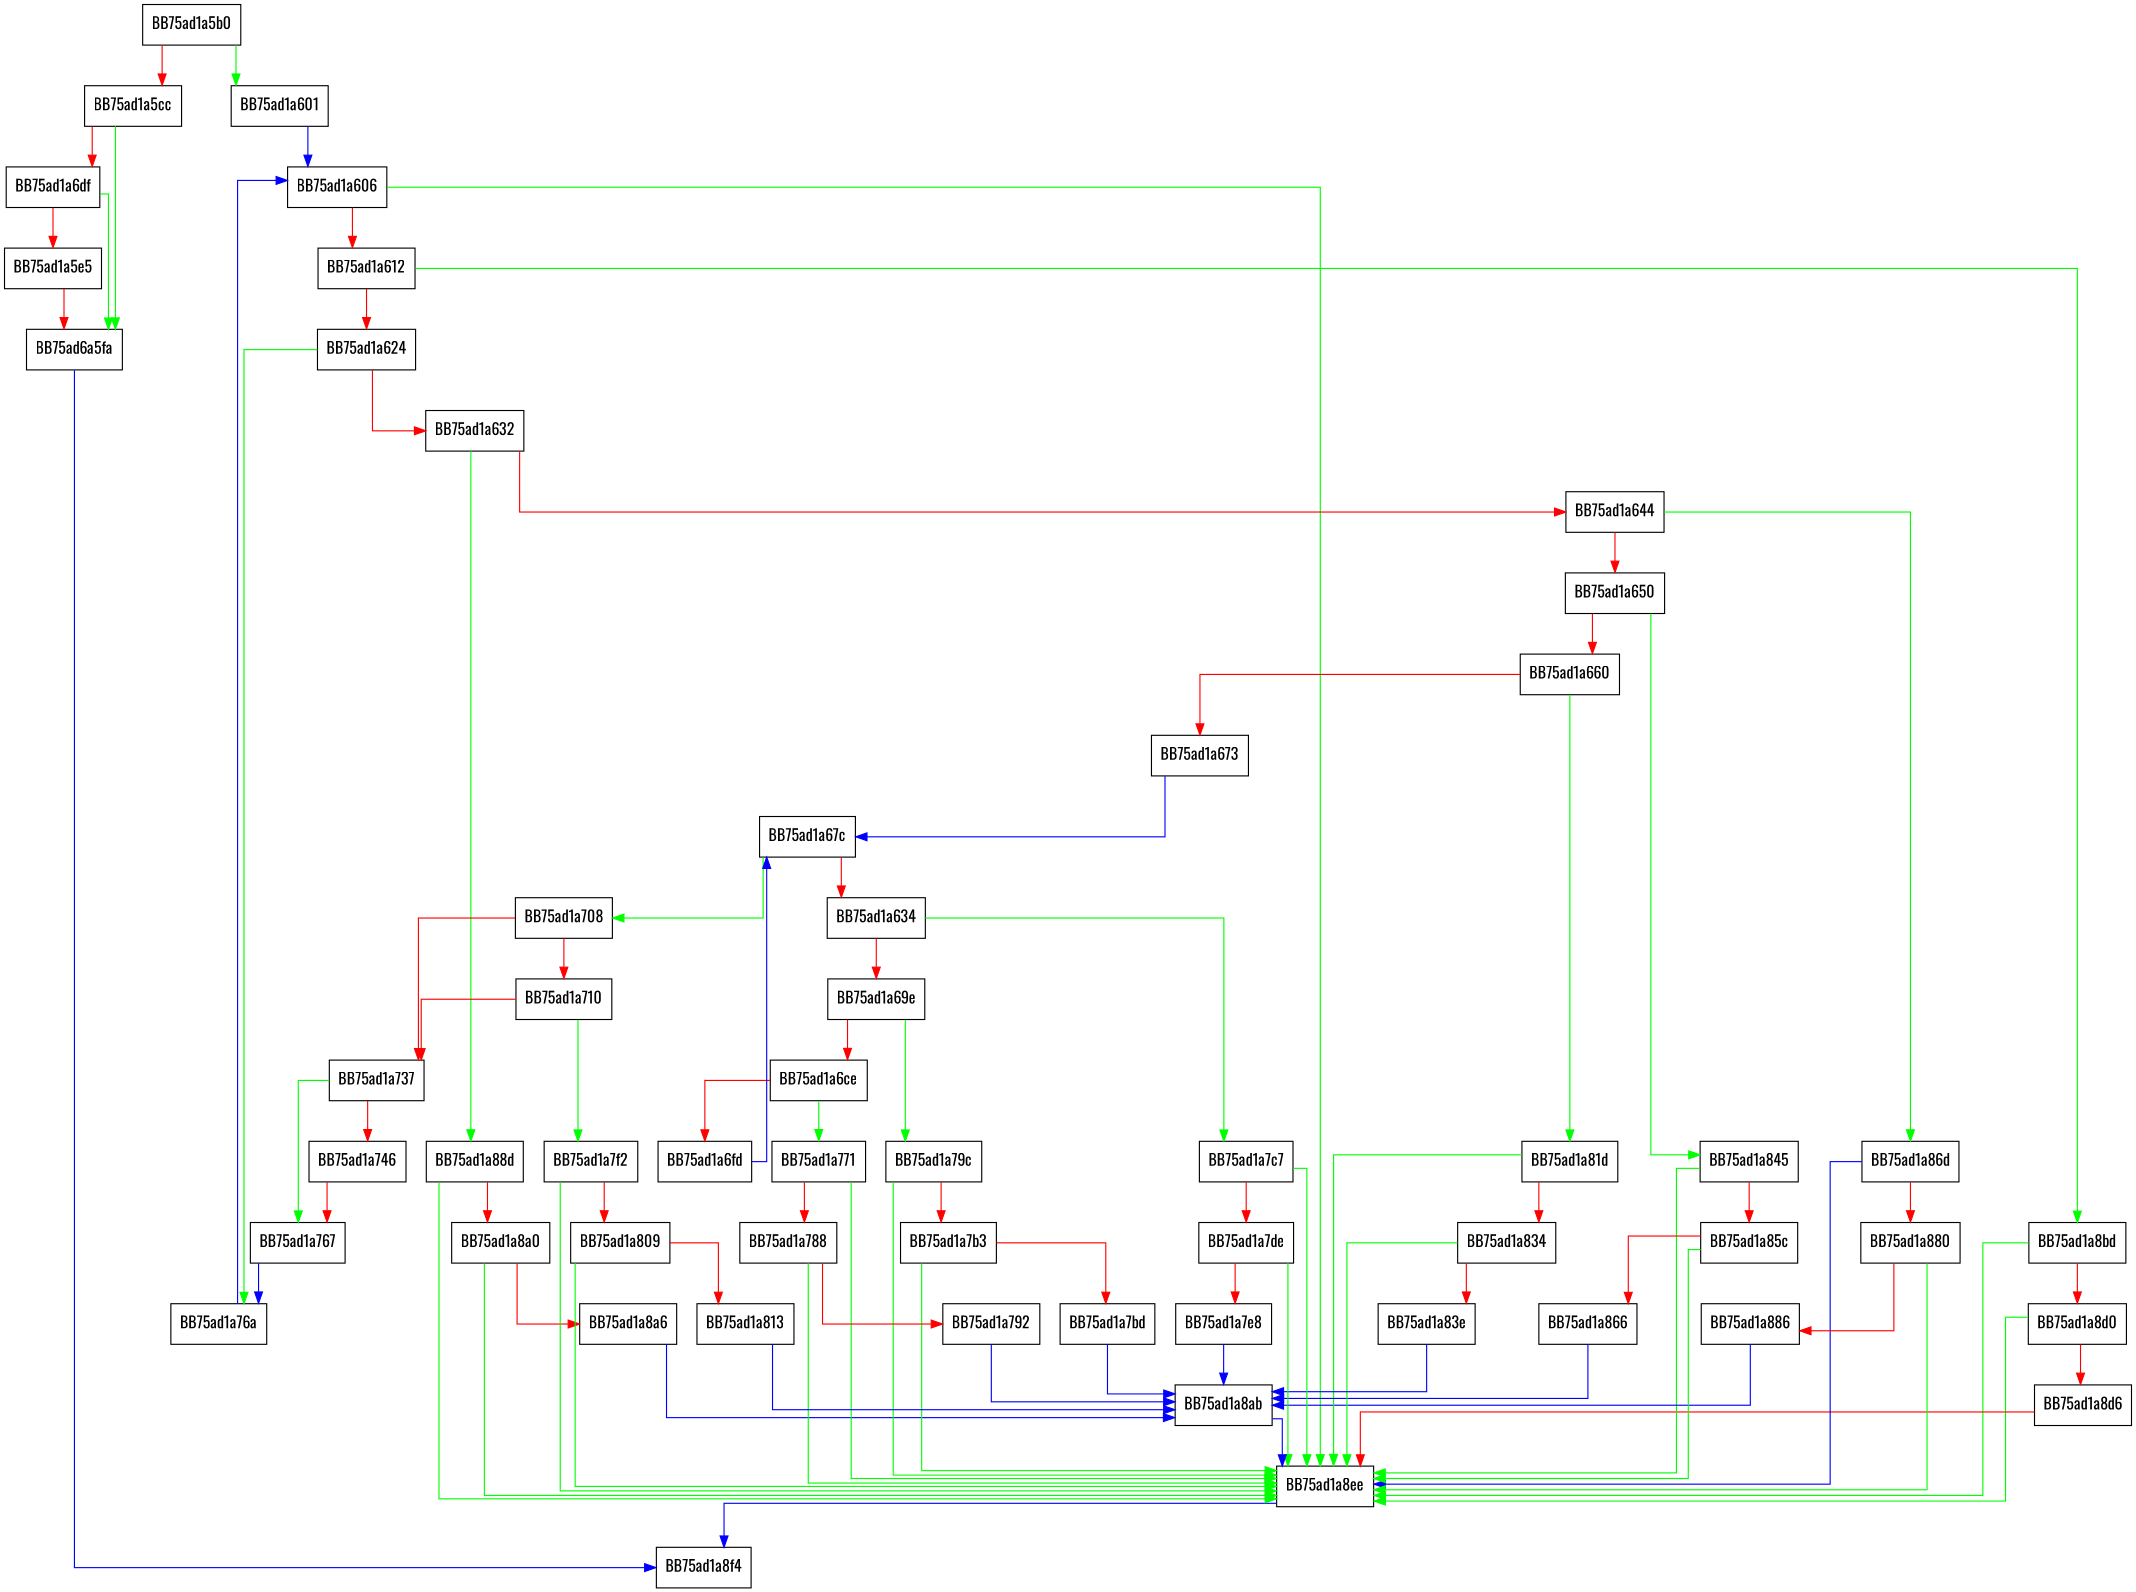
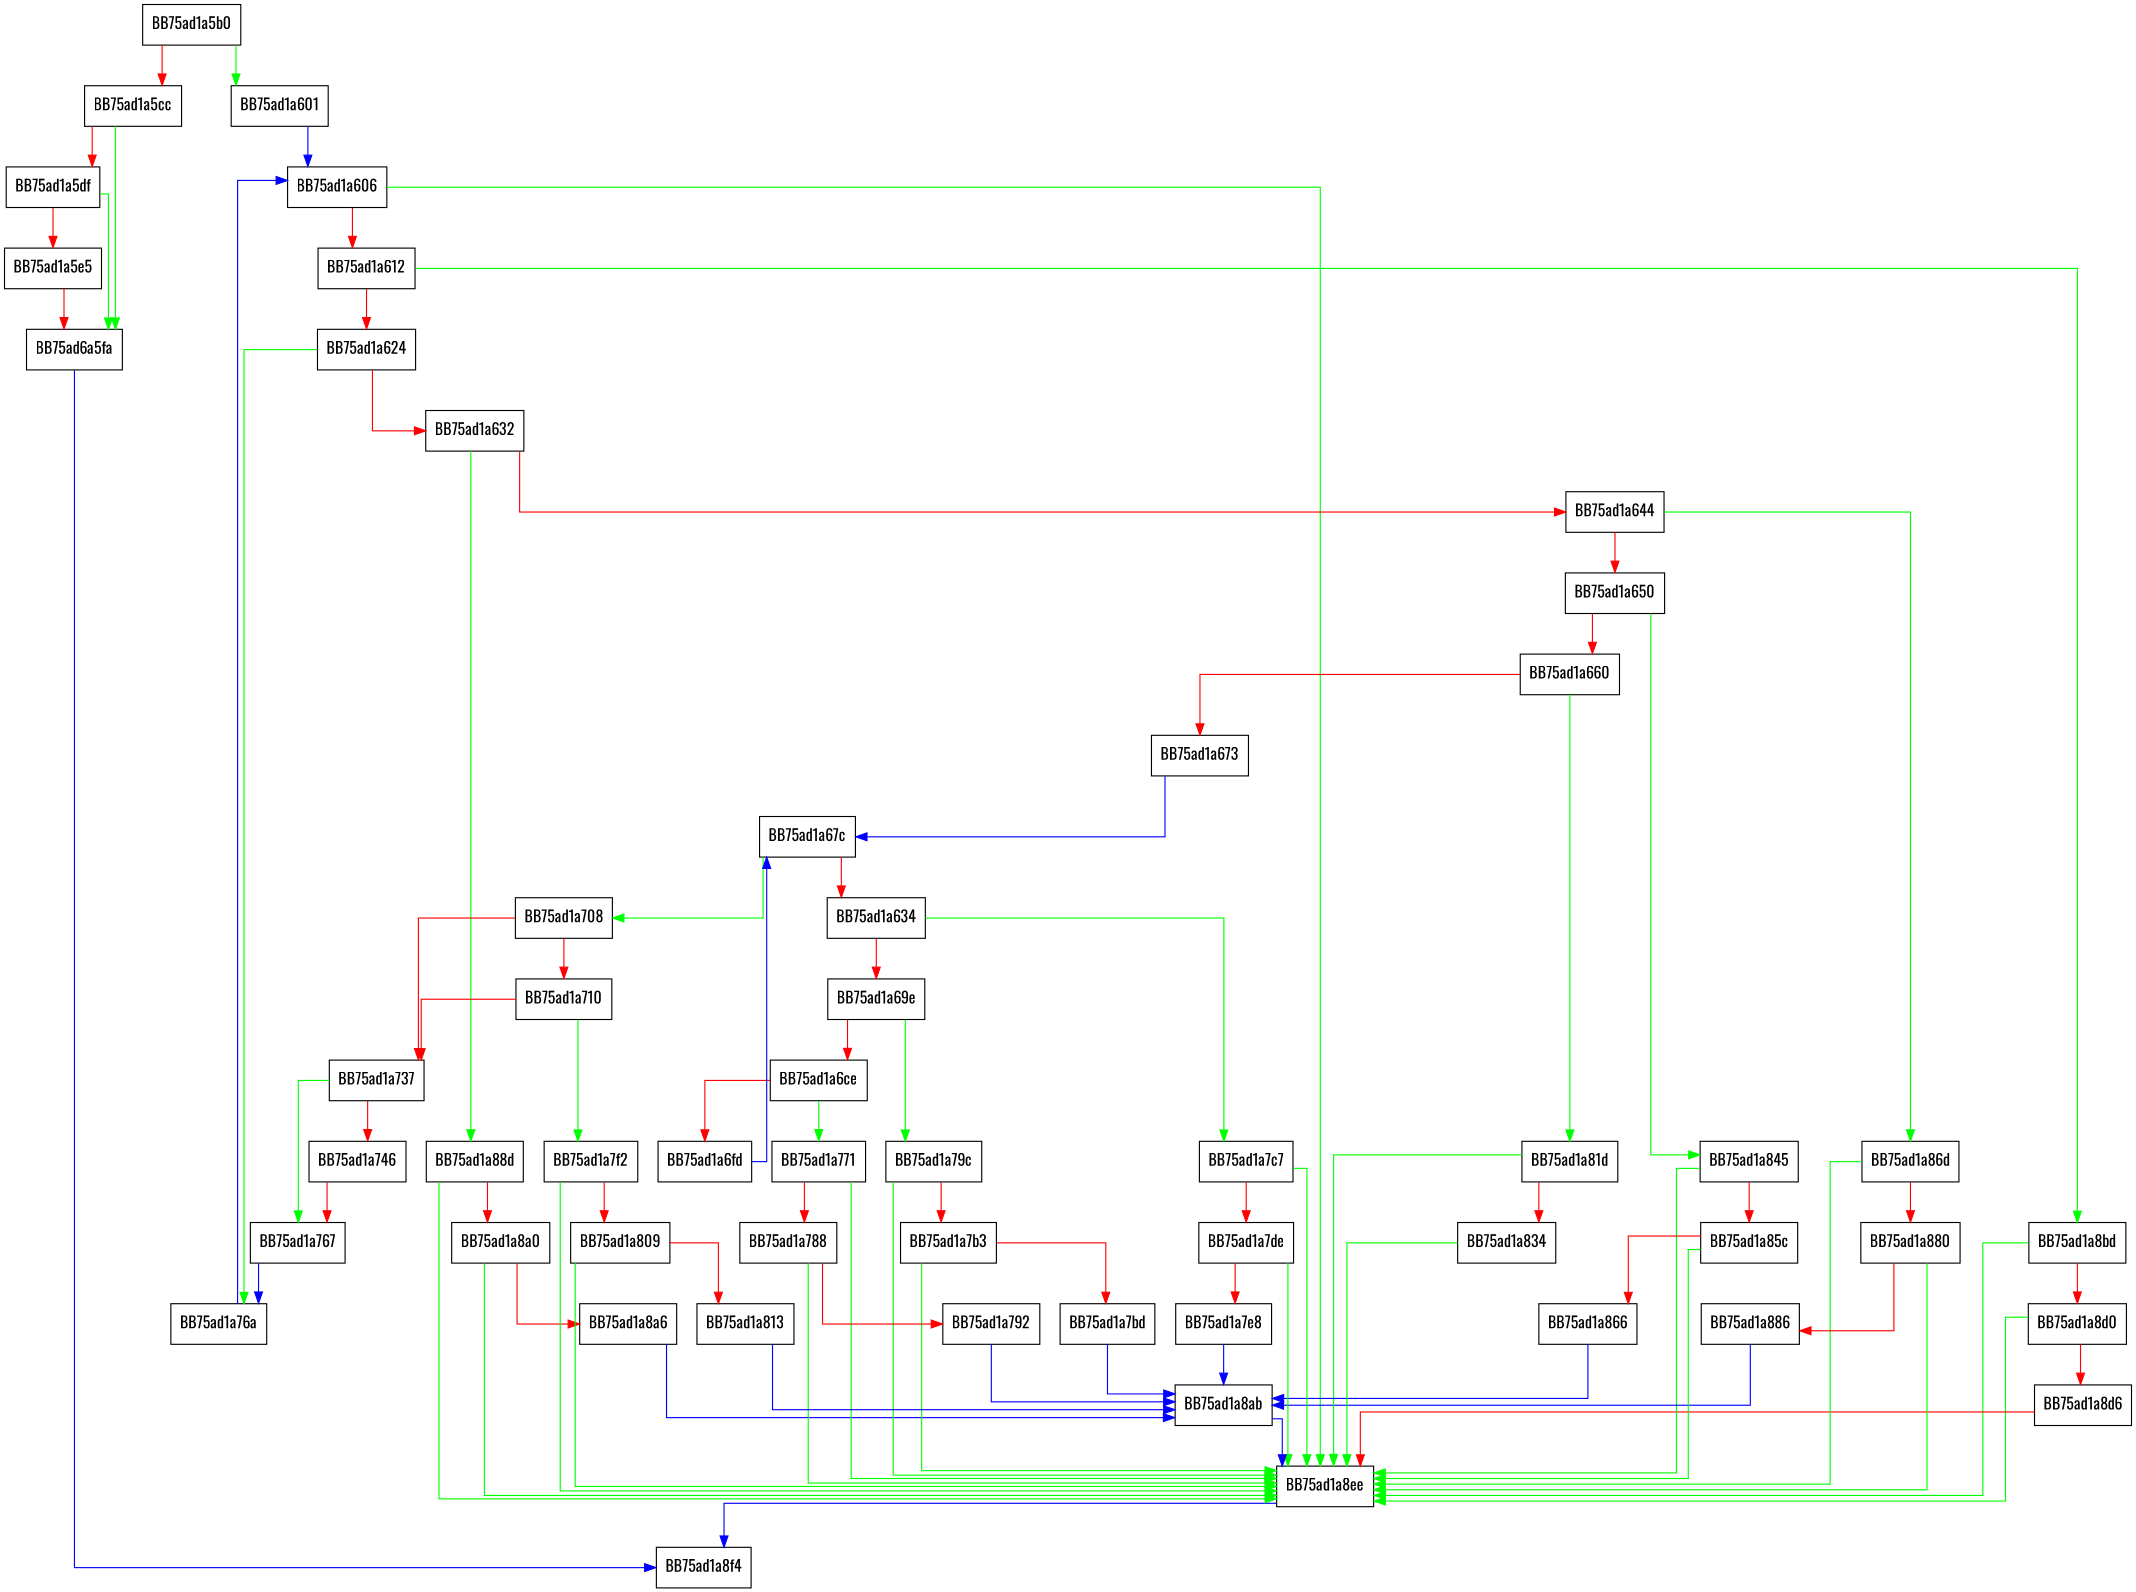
(53, 187) -> (53, 187)
(1427, 1324) -> none
(1830, 1470) -> (1830, 1470)
